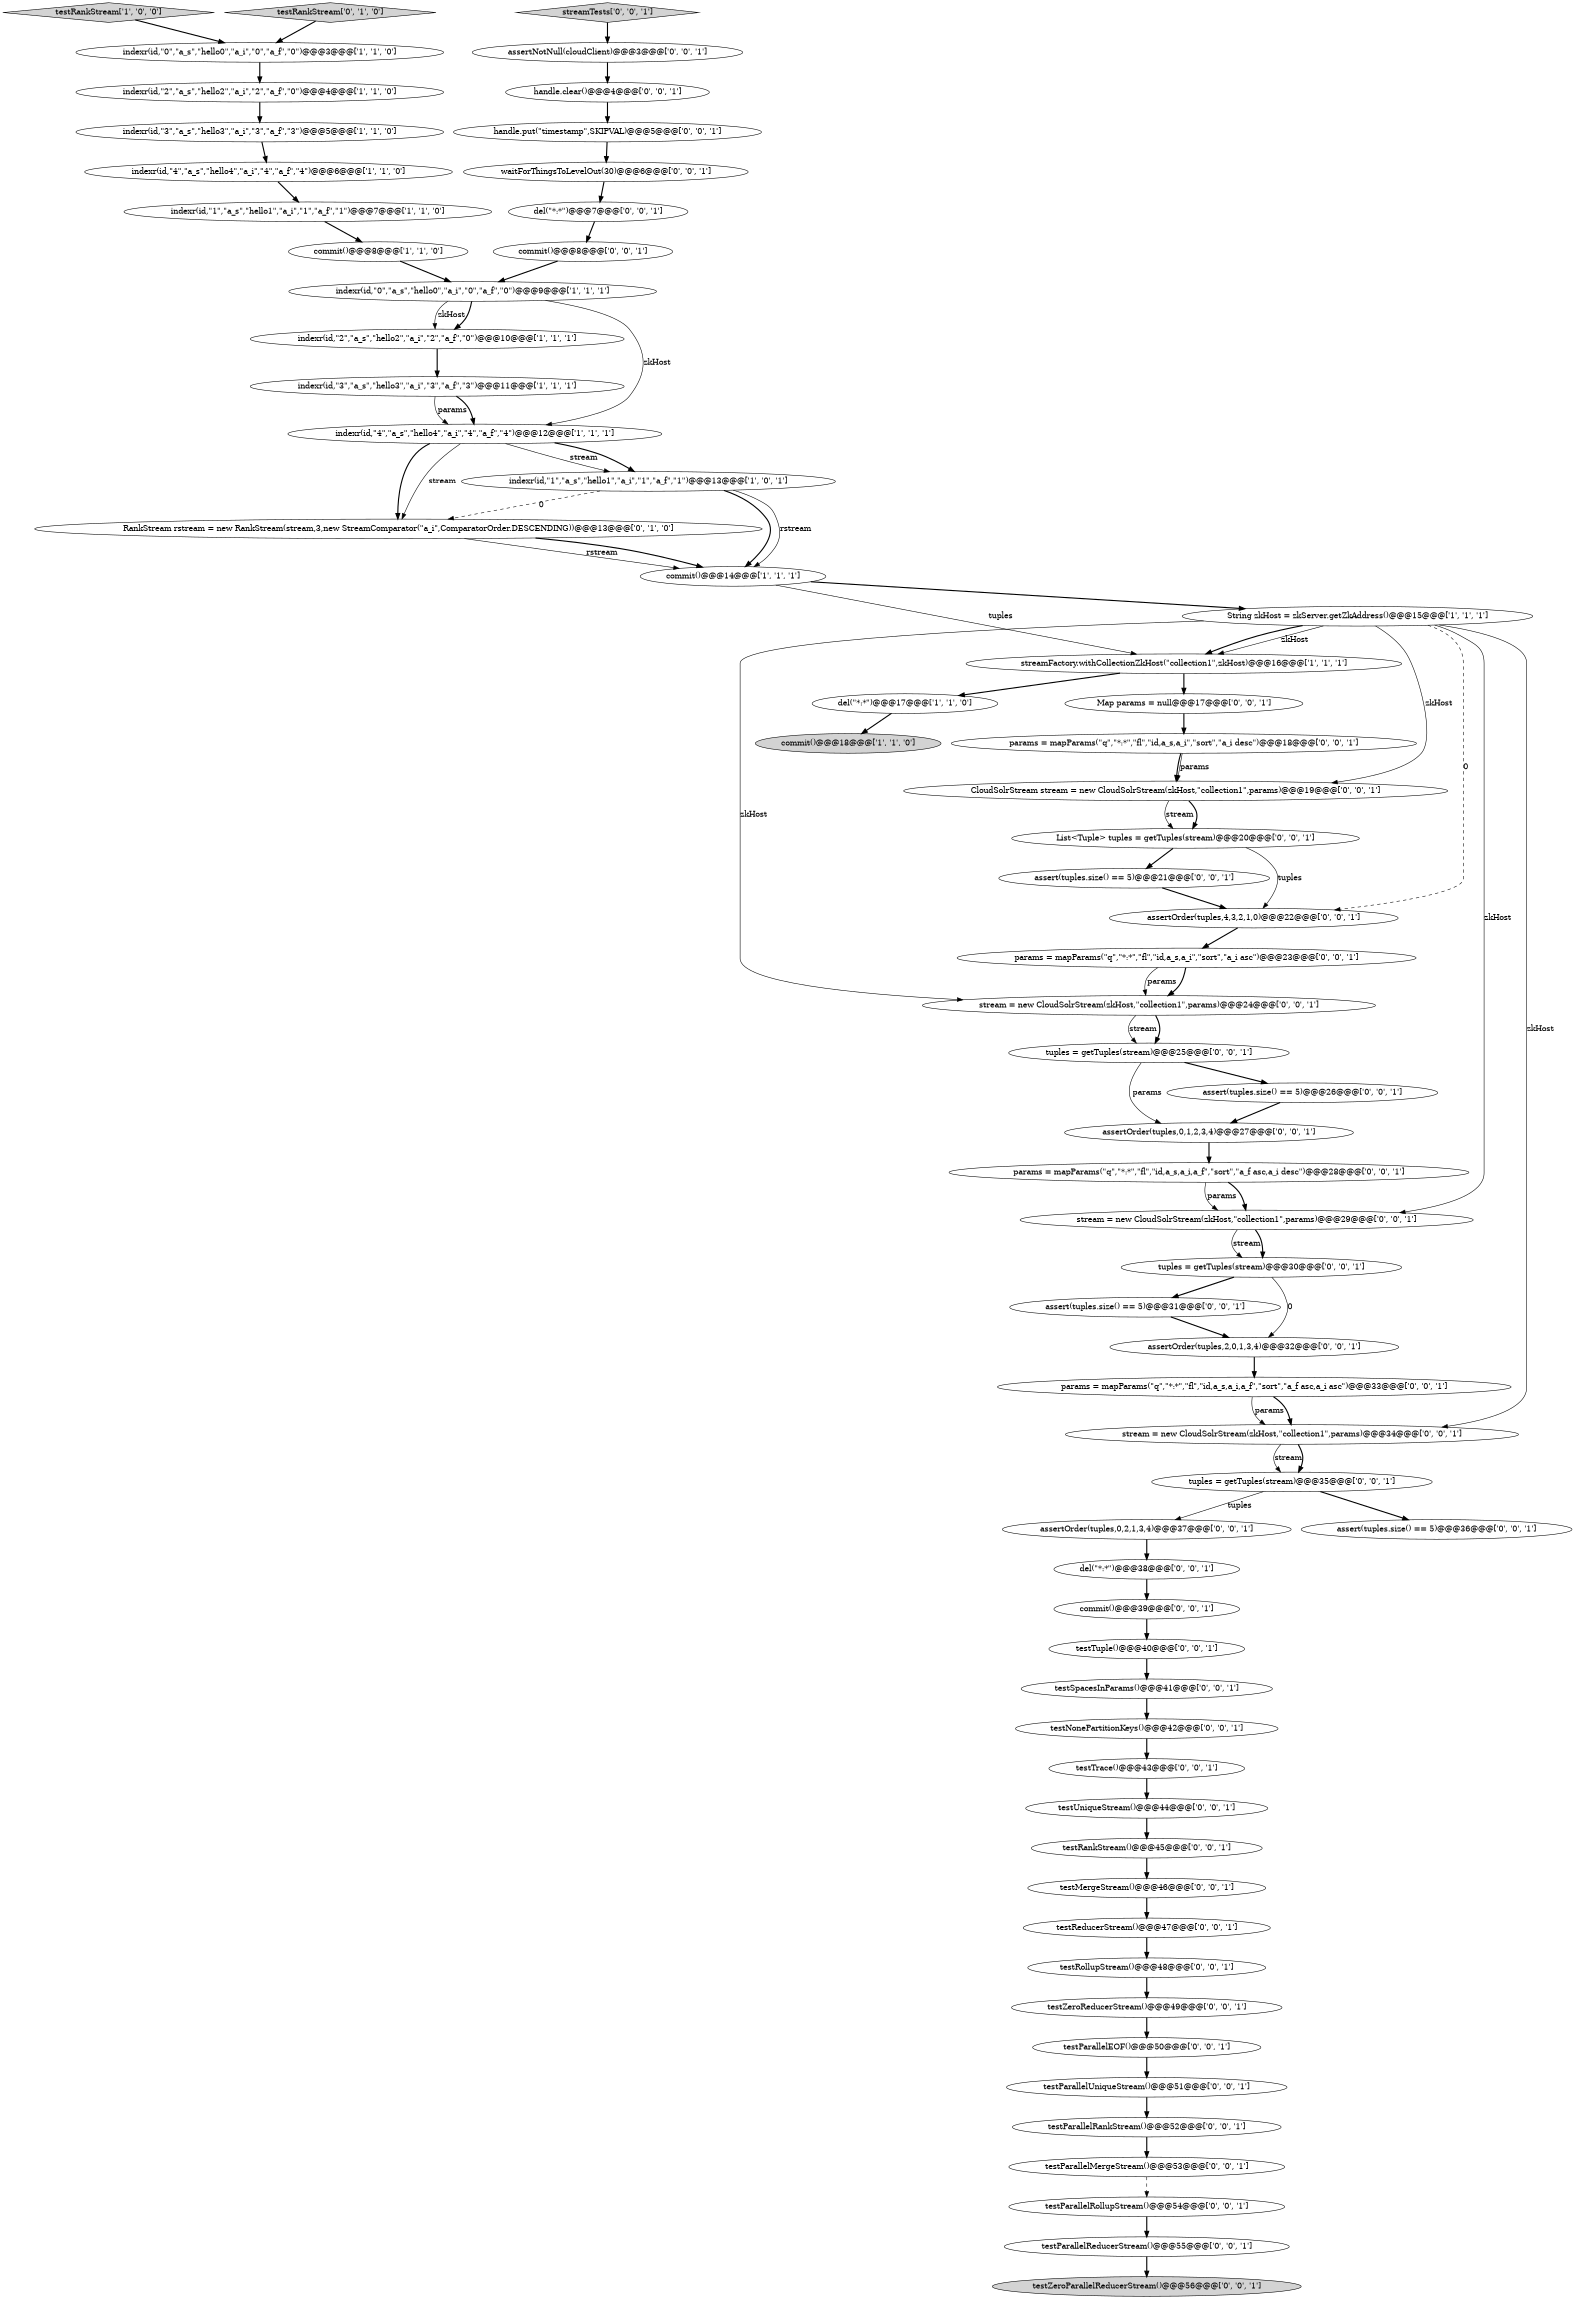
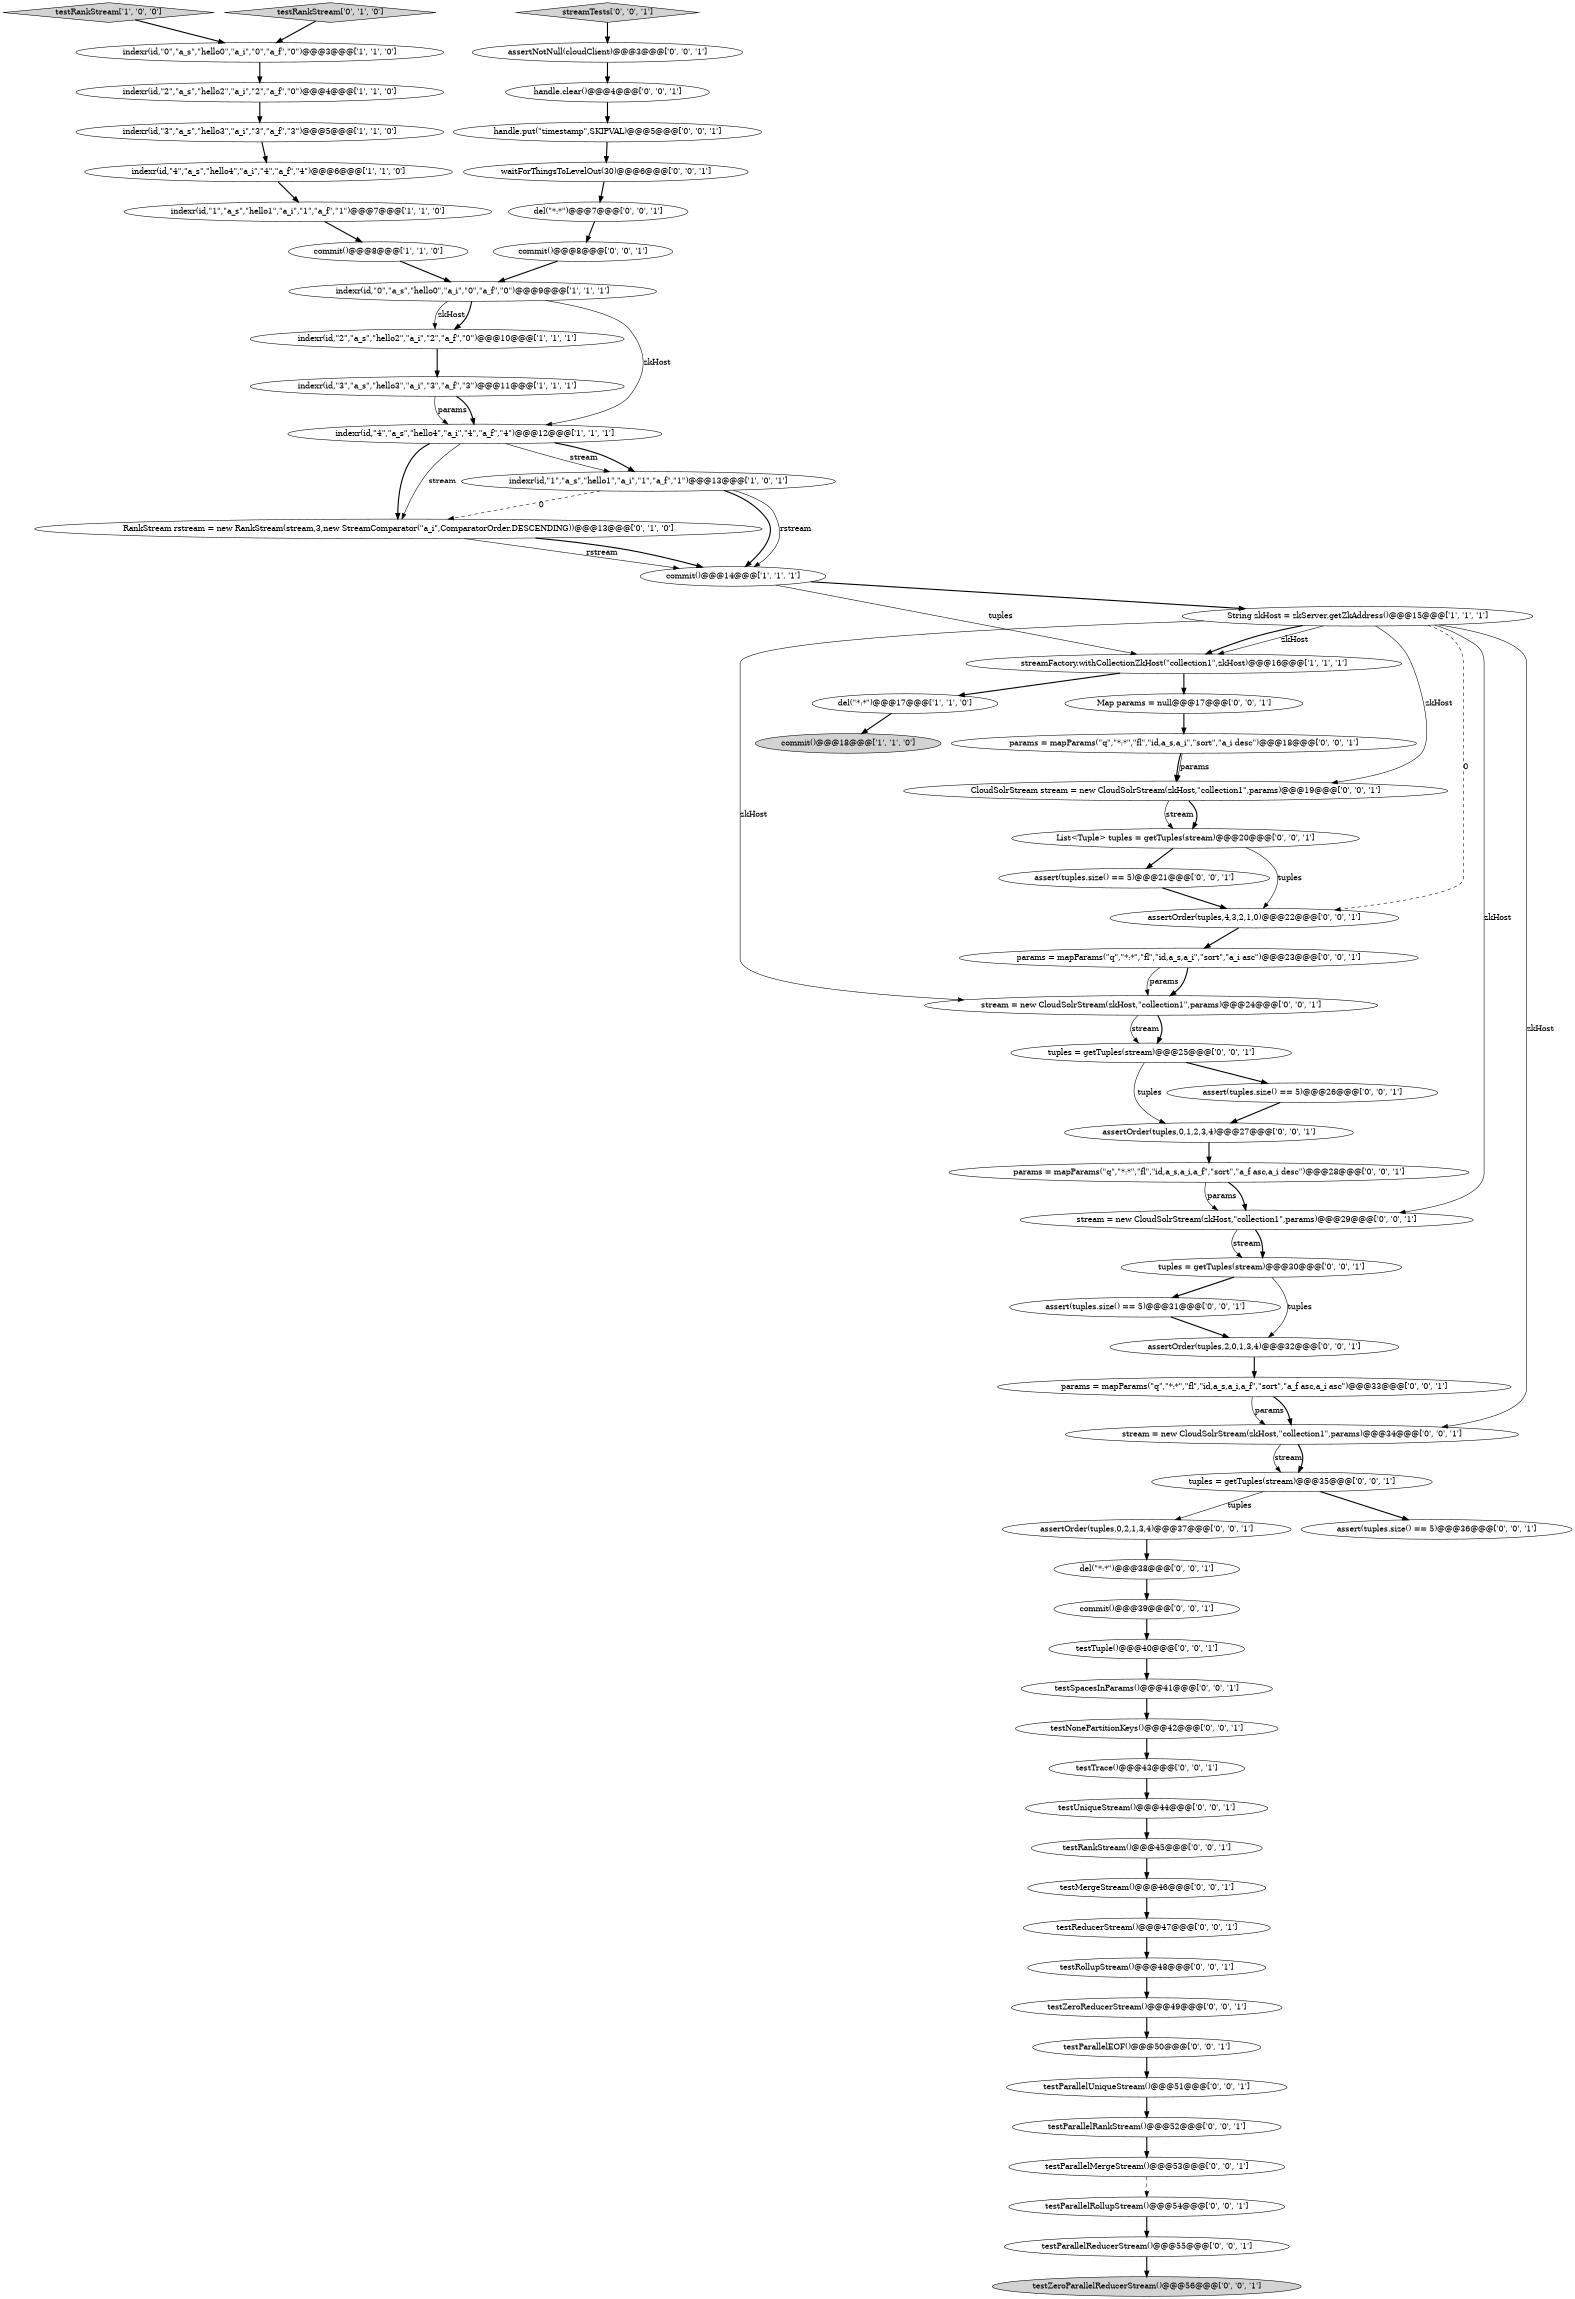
(1147, 1093) -> (1150, 1093)
(1290, 1307) -> (1300, 1307)
